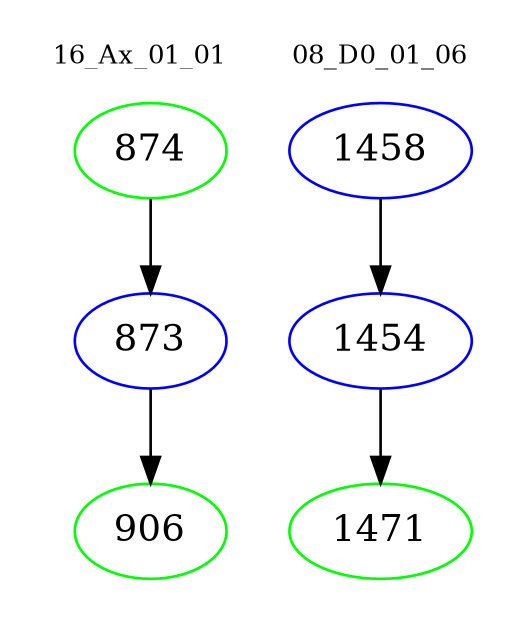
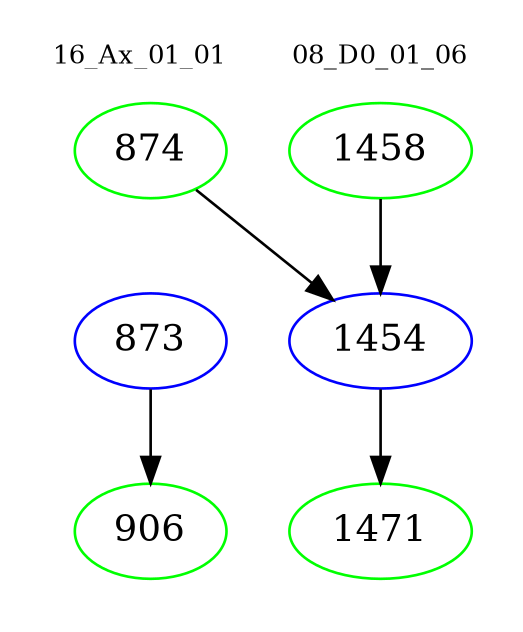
(381, 151) -> (381, 151)
(151, 233) -> (231, 218)
